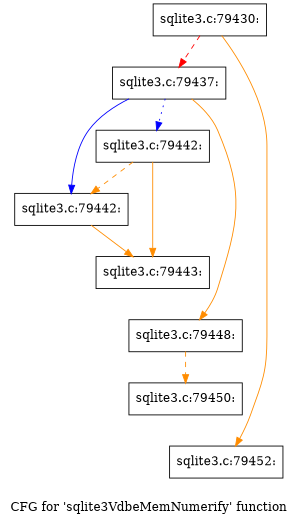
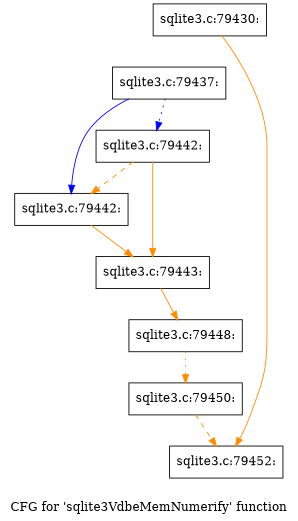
(192, 48) -> none
(236, 202) -> (167, 300)
(186, 363) -> (186, 363)
none -> (204, 427)
